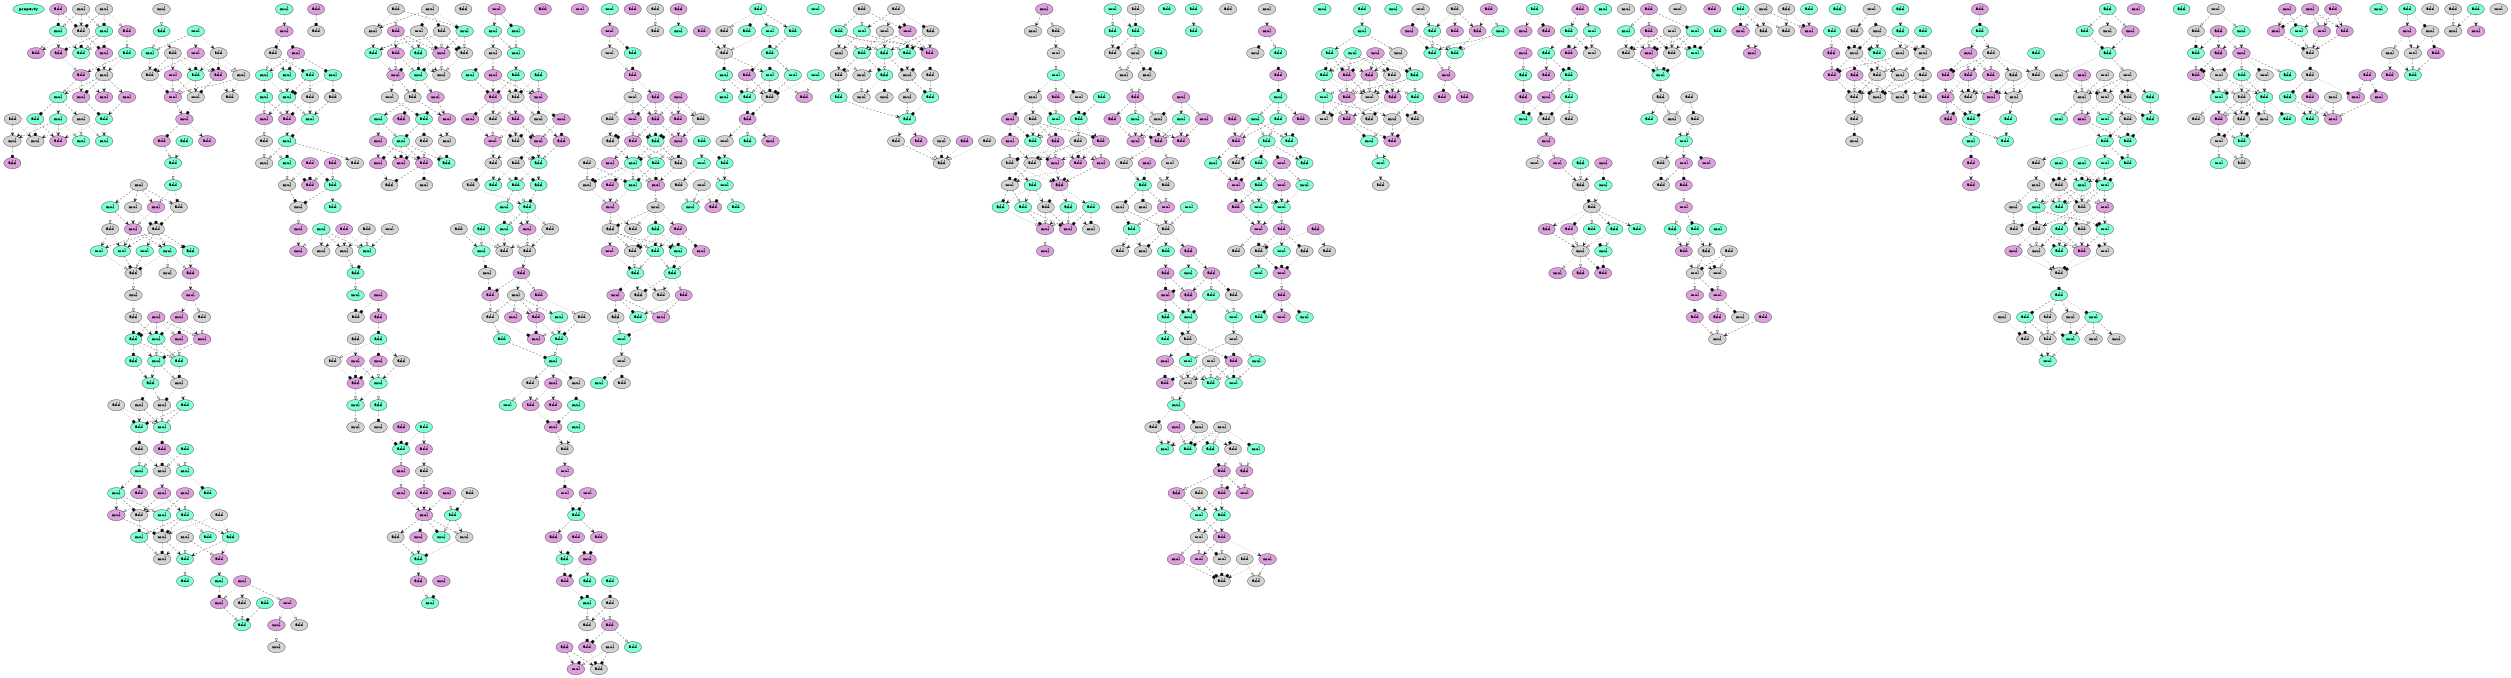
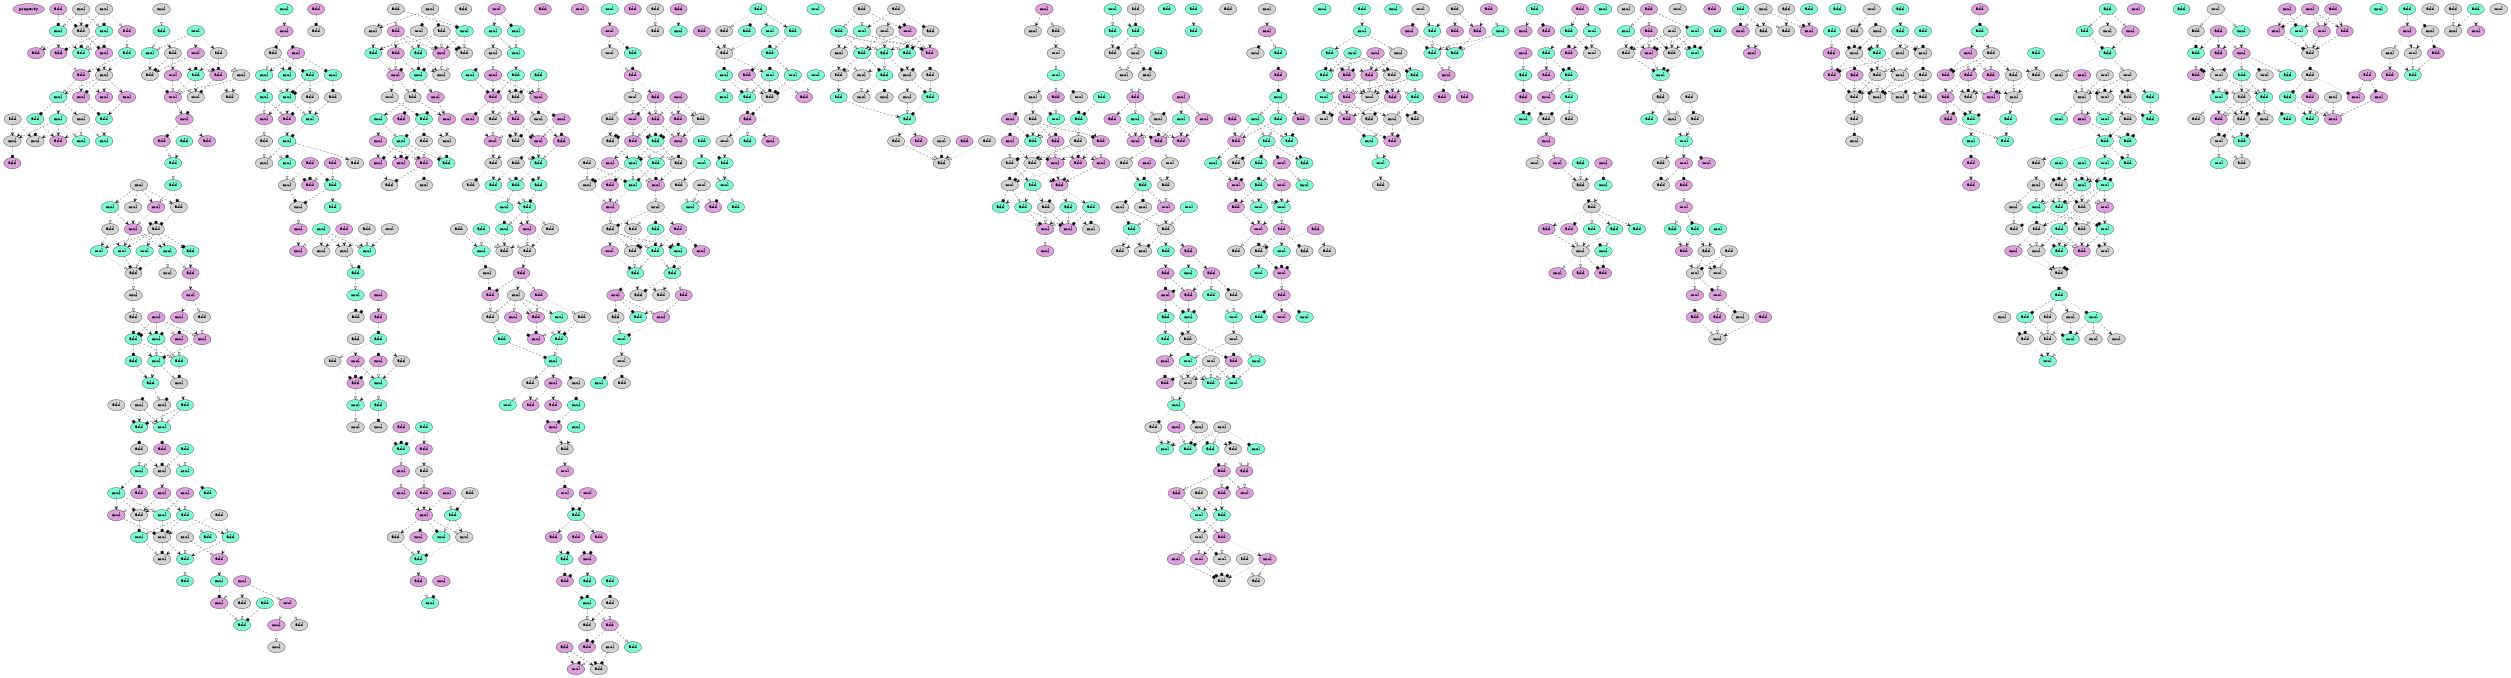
(29, 9) -> (29, 9)
